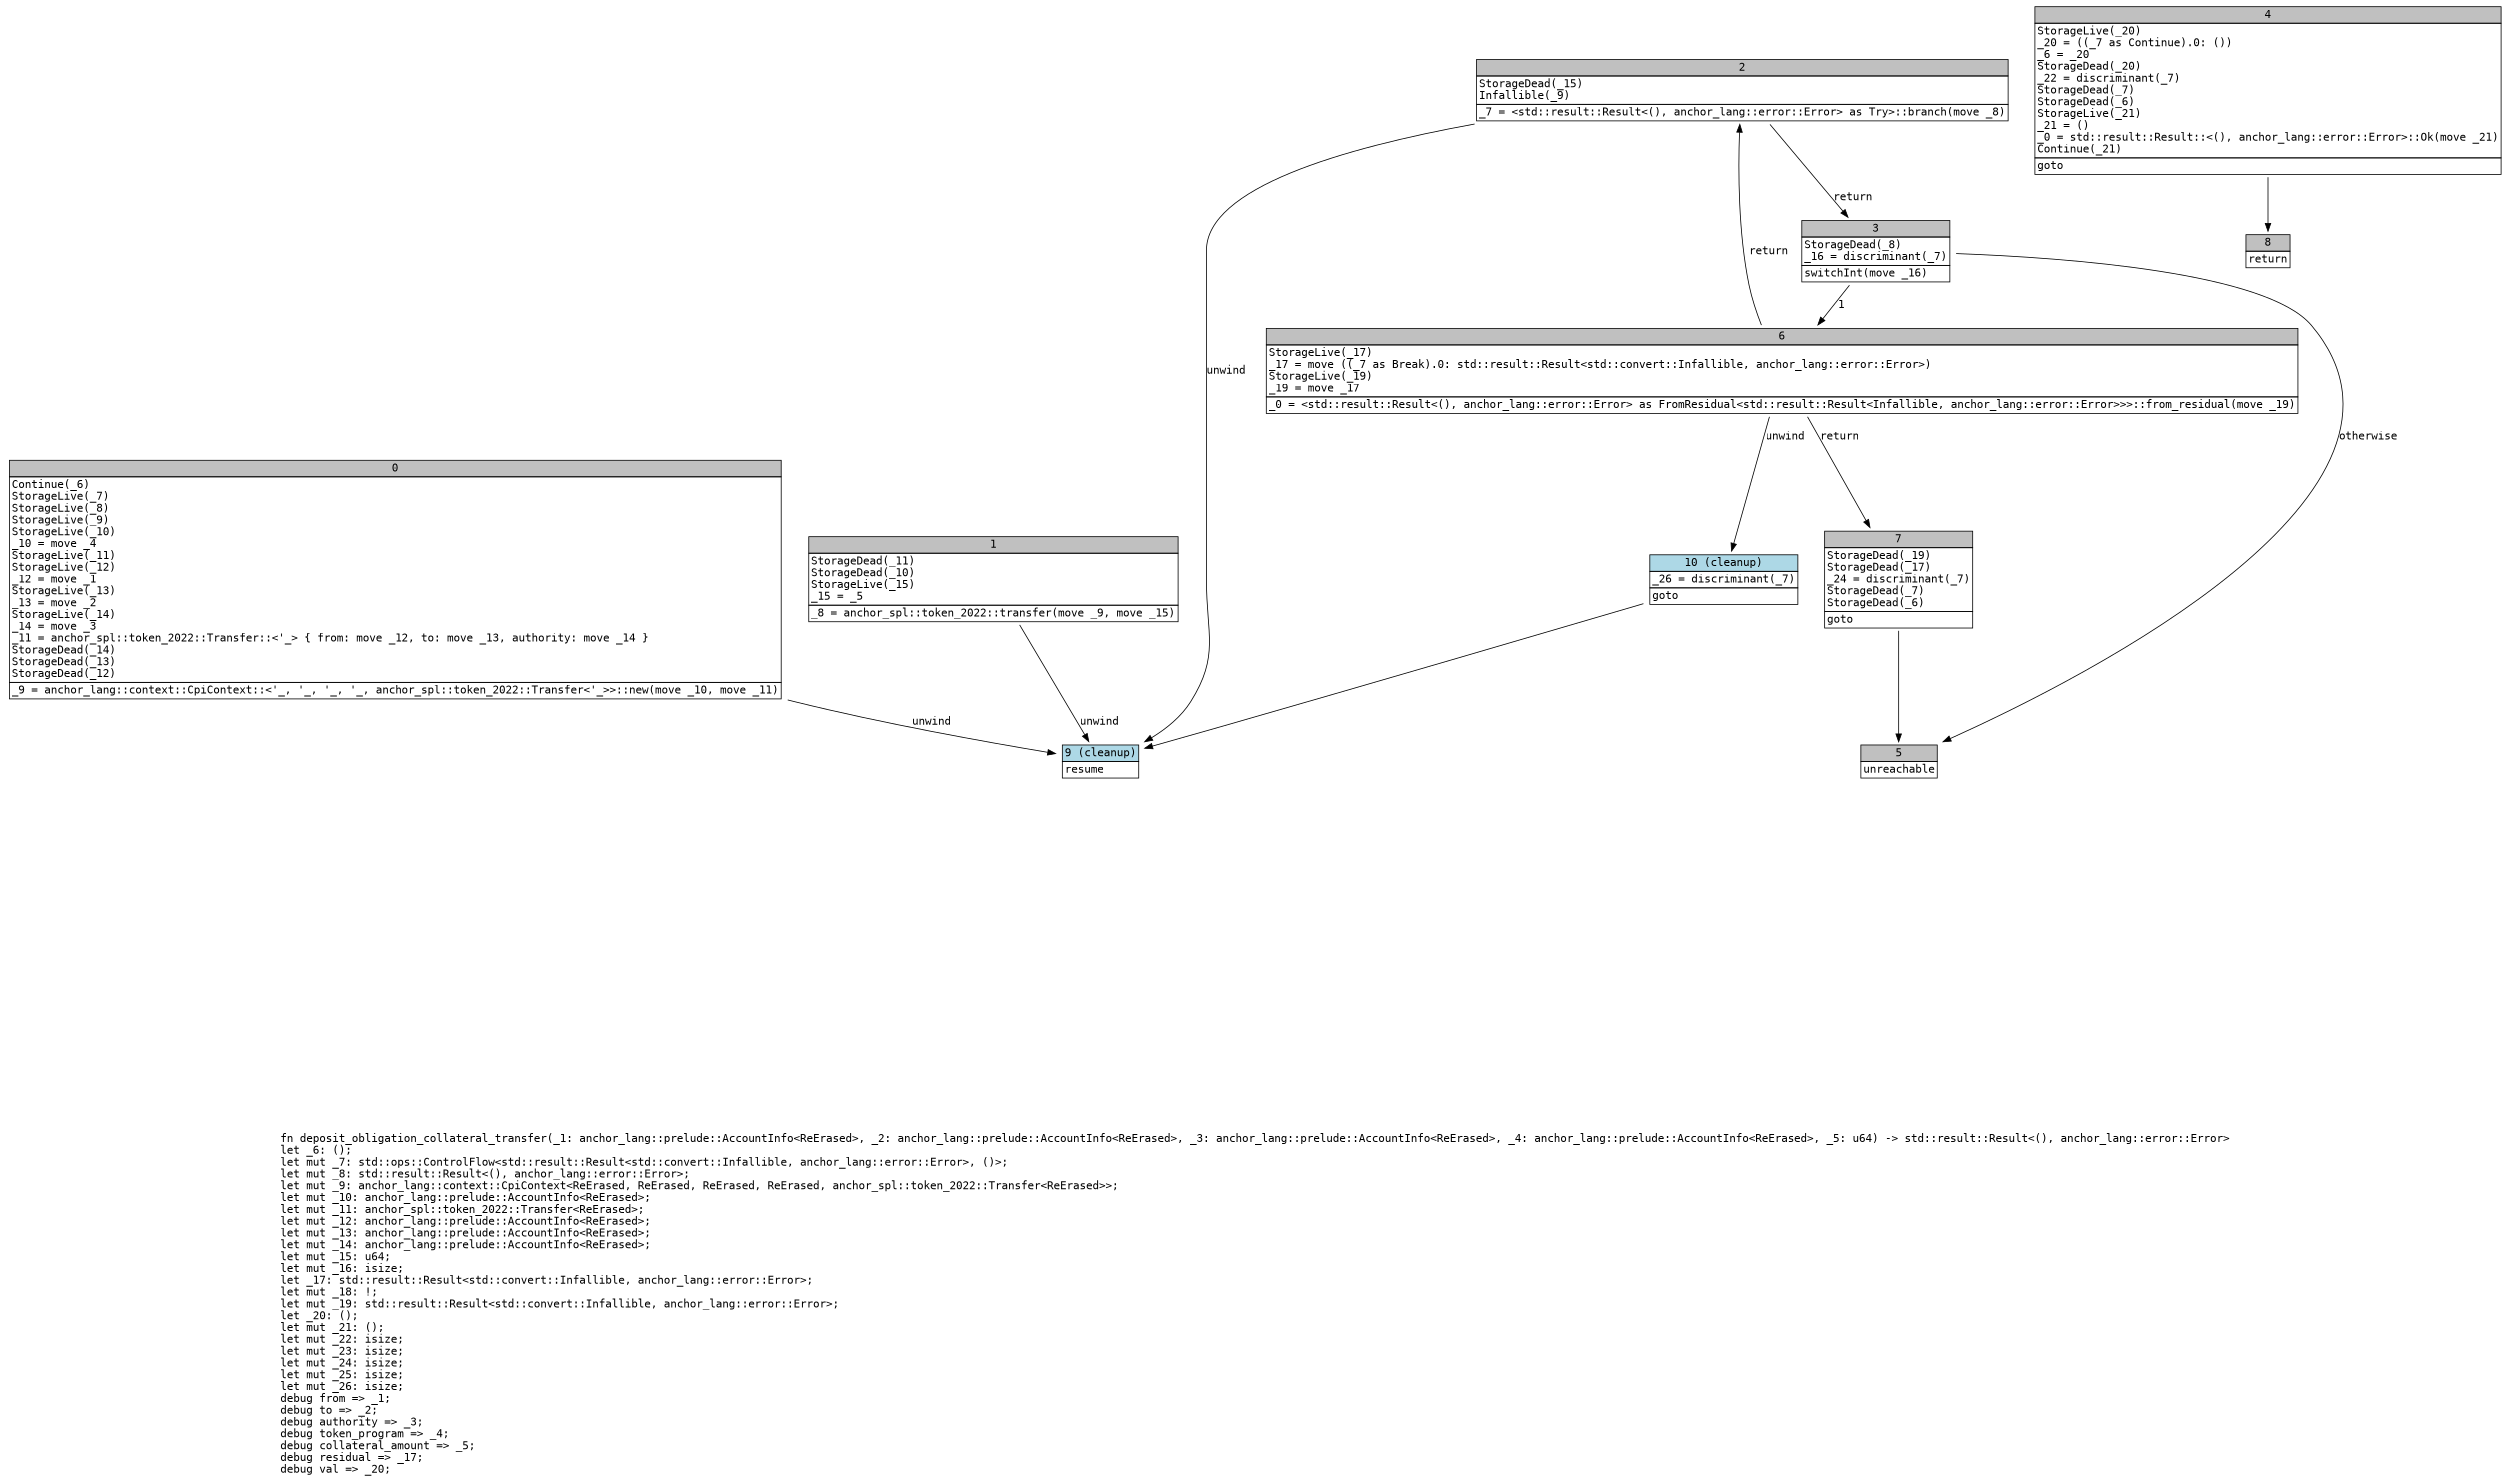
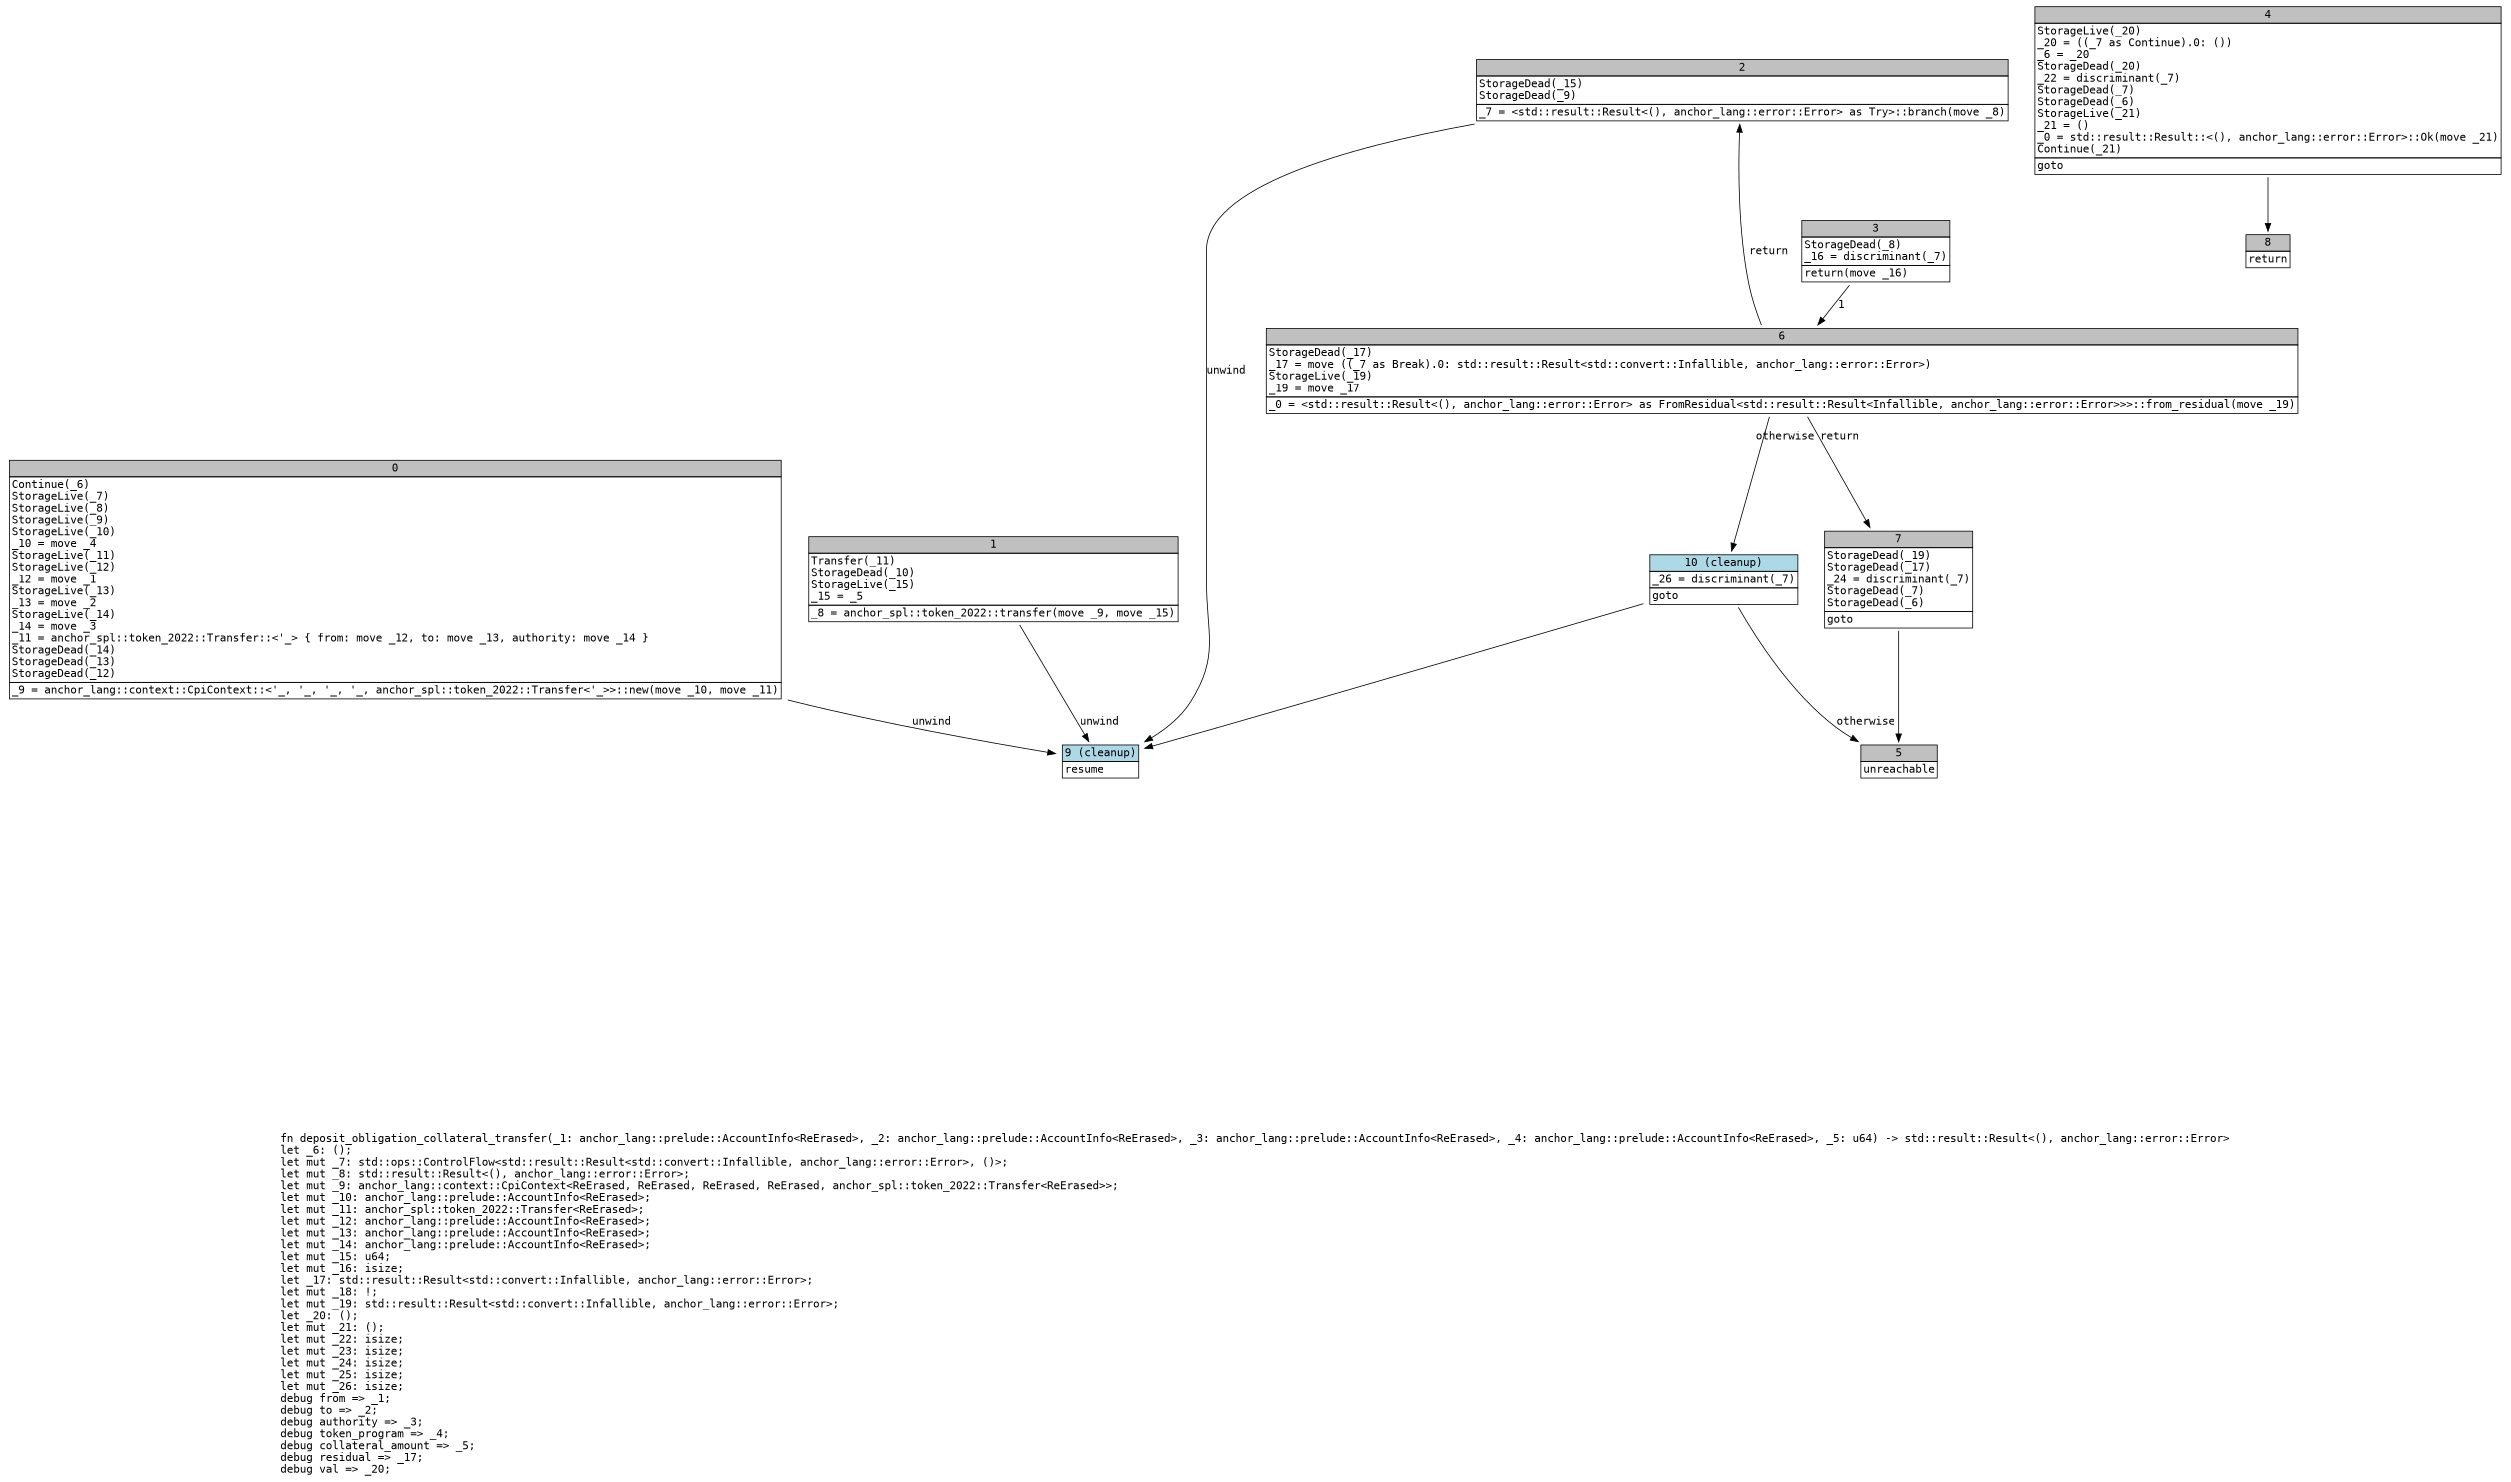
(1525, 96) -> (1528, 96)
(1806, 168) -> none
(1866, 273) -> (1857, 273)
(1321, 353) -> (1321, 353)
(1785, 437) -> (1785, 437)
(2334, 444) -> (1787, 679)
(863, 561) -> (854, 561)
